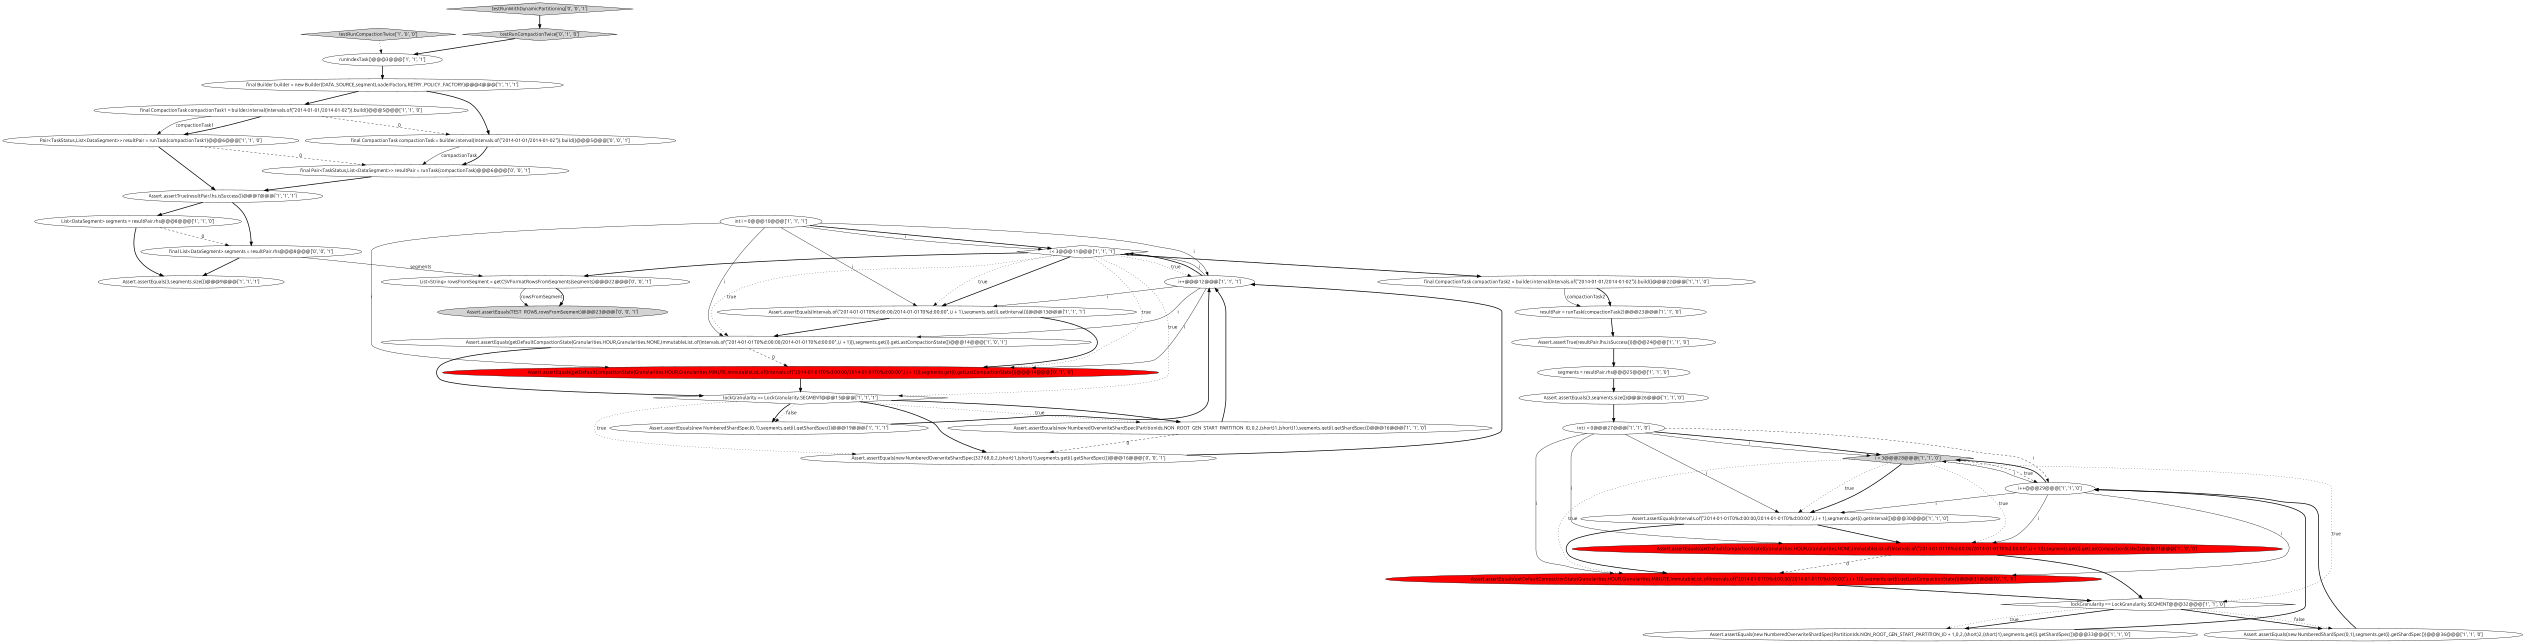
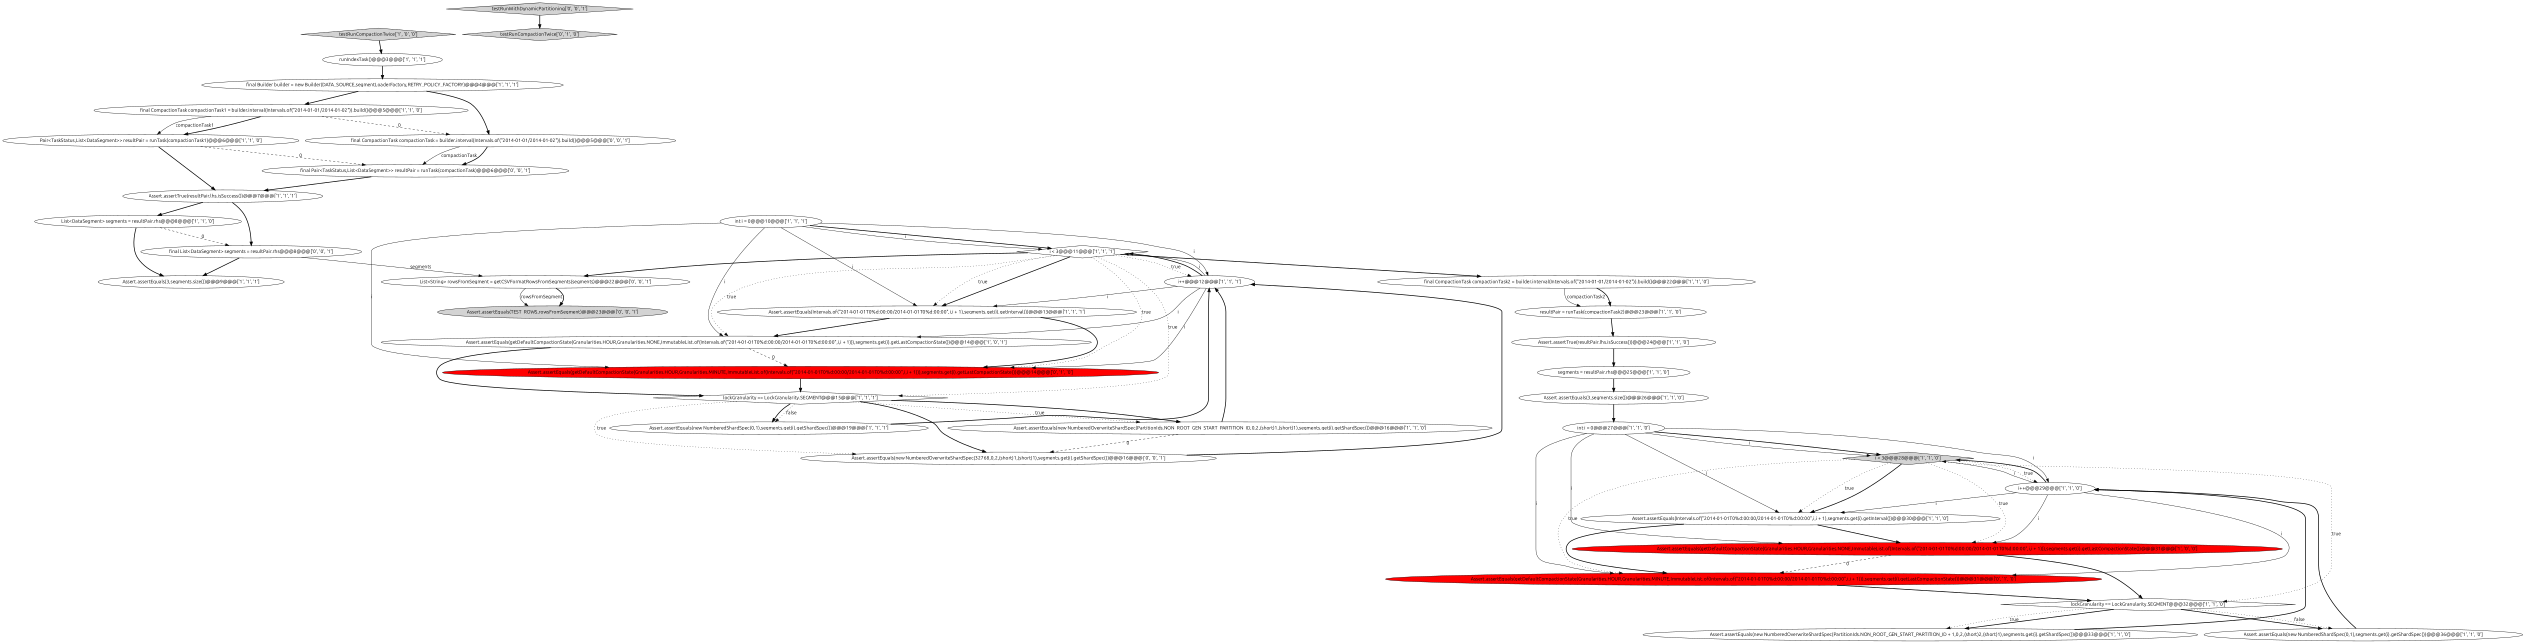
(380, 45) -> (380, 45)
(466, 46) -> none
(1861, 437) -> (1861, 437)
(2004, 468) -> (2004, 468)
